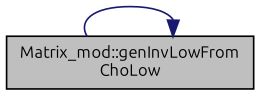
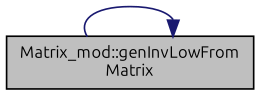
(130, 63) -> (130, 63)
